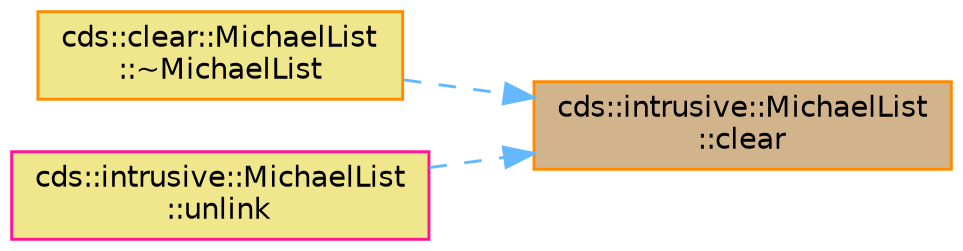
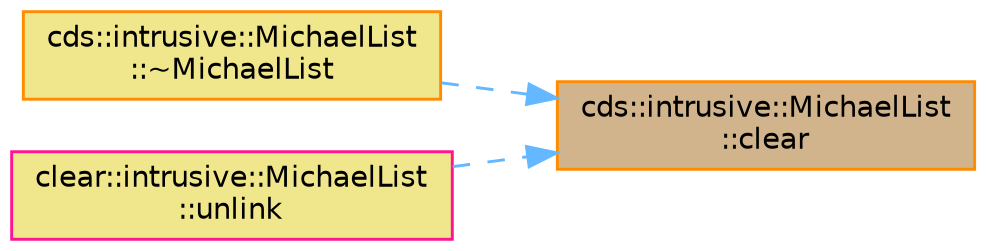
(220, 55) -> (232, 55)
(220, 196) -> (232, 196)
